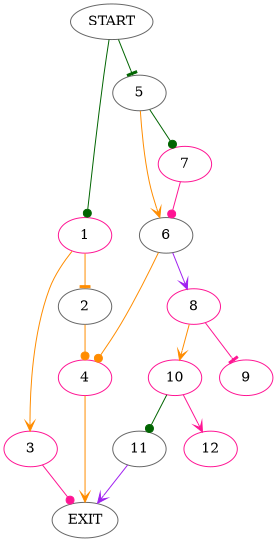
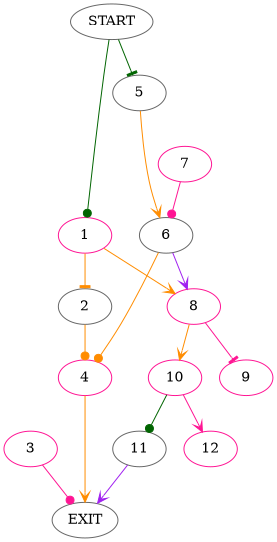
(160, 125) -> none
(38, 332) -> (135, 268)
